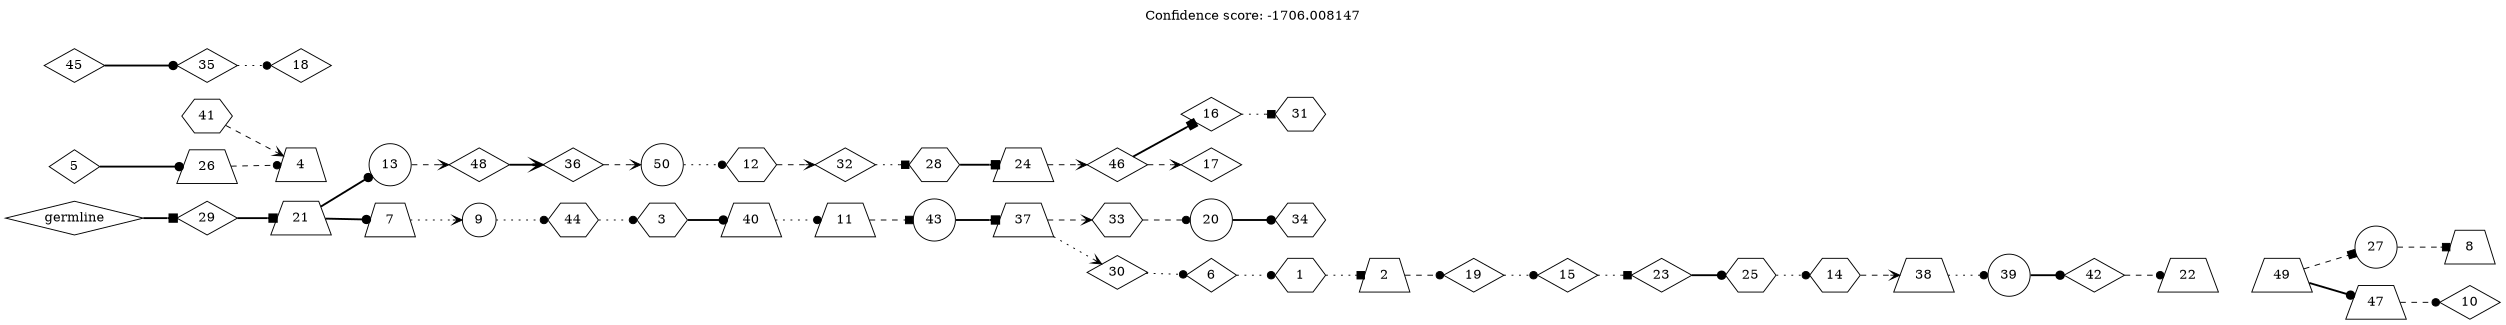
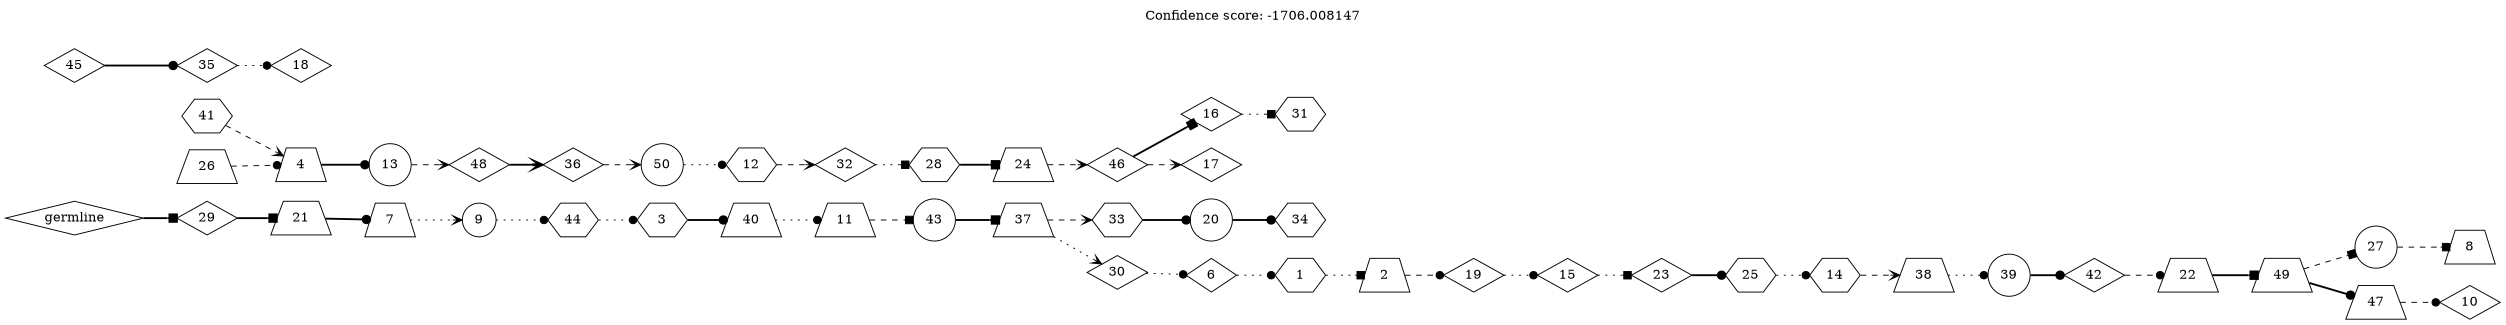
(74, 167) -> none
(343, 193) -> (341, 165)
(1163, 220) -> (1163, 220)
none -> (2230, 275)
